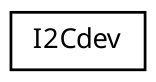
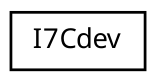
(78, 41) -> (78, 41)
